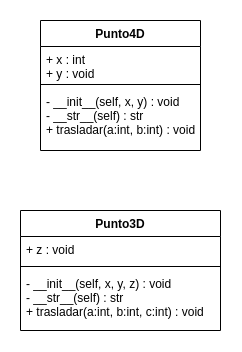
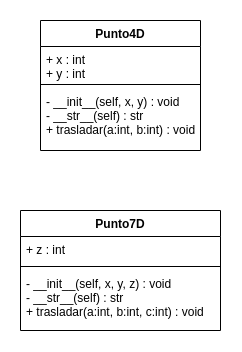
(68, 60) -> (68, 60)
(120, 224) -> (120, 224)
(52, 250) -> (48, 250)
